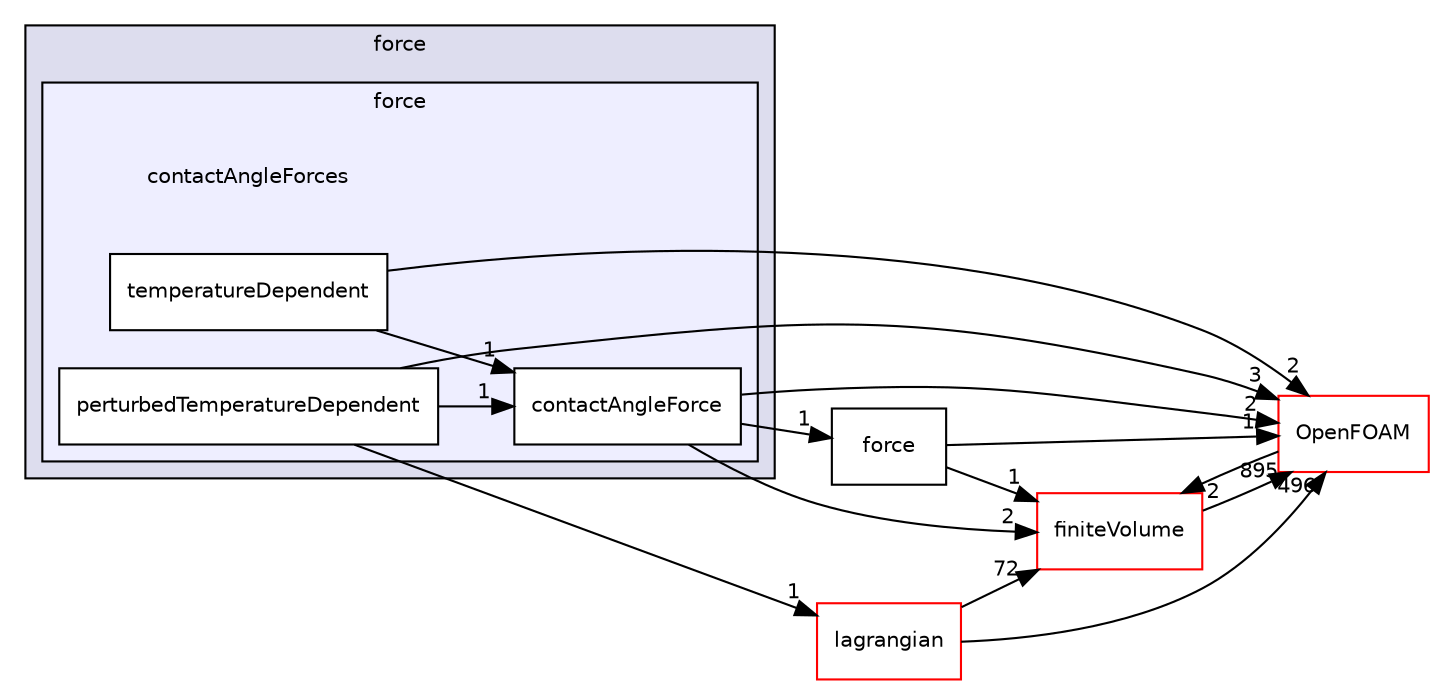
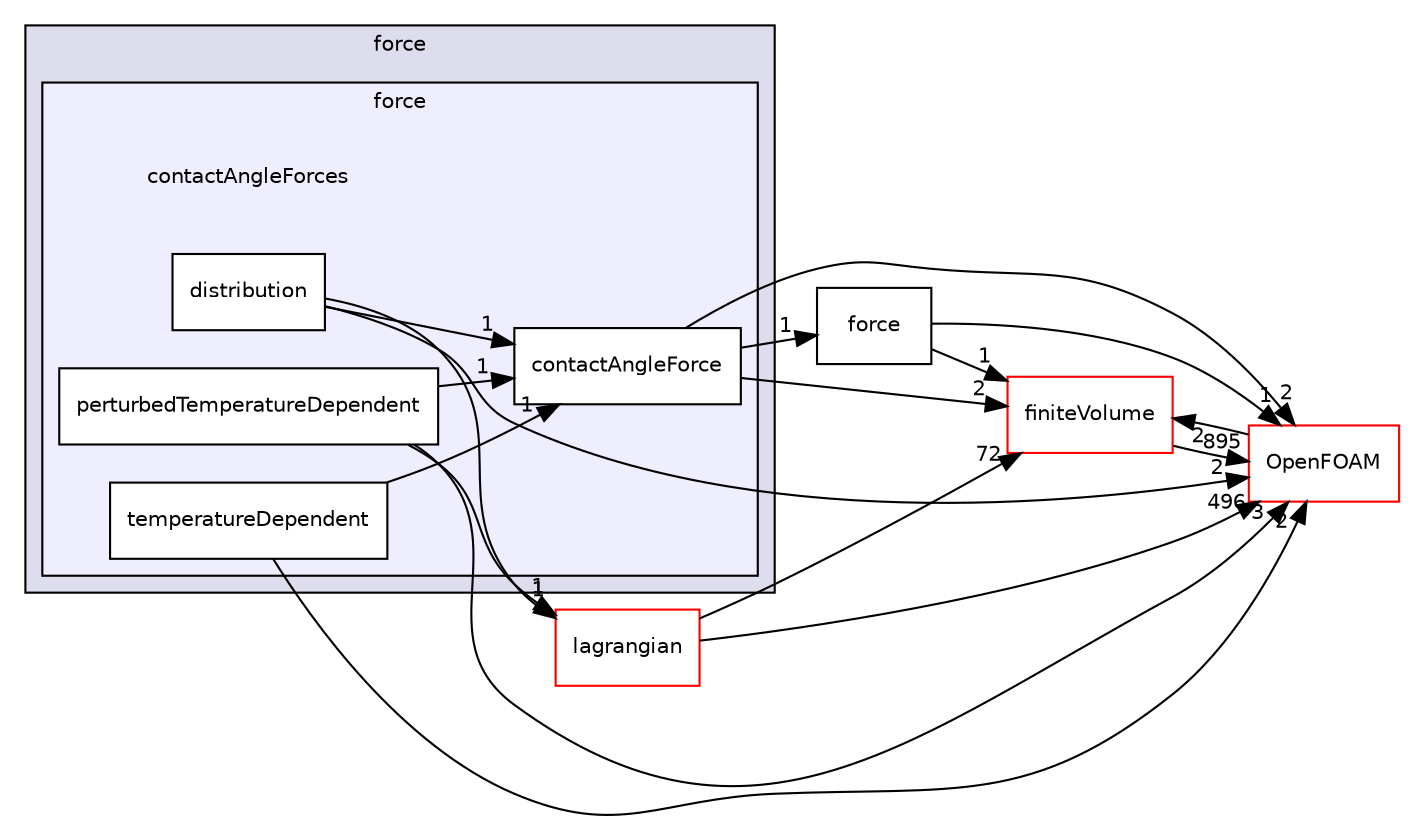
none -> (249, 292)
